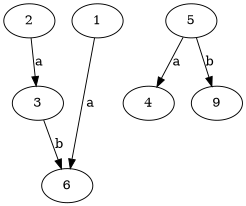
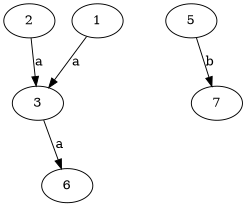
(83, 98) -> (71, 58)
(149, 103) -> none
(217, 103) -> (217, 103)
(60, 144) -> (60, 144)
